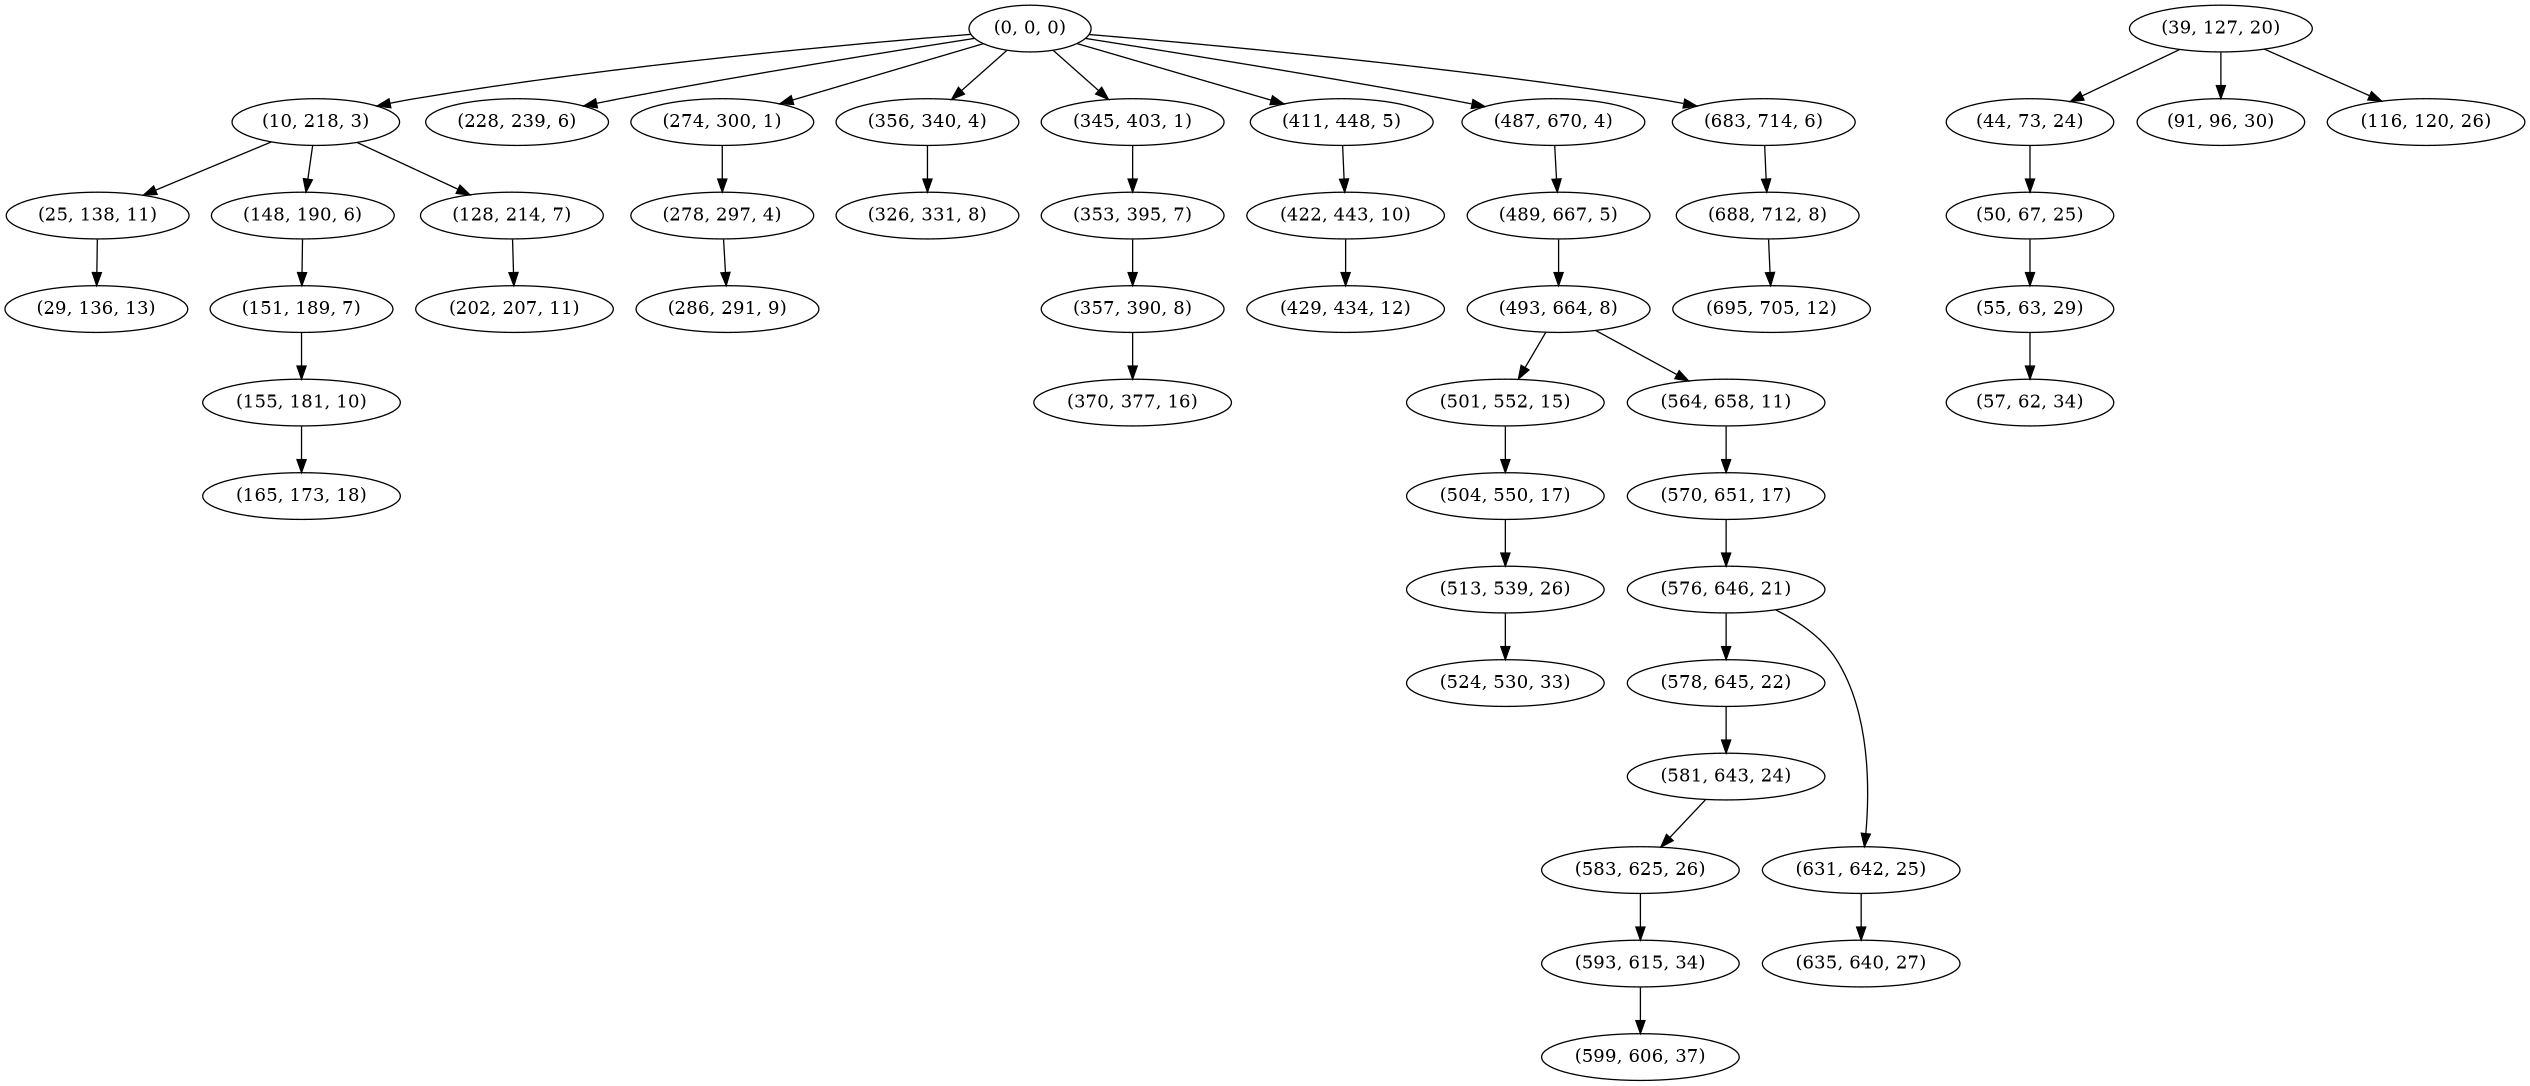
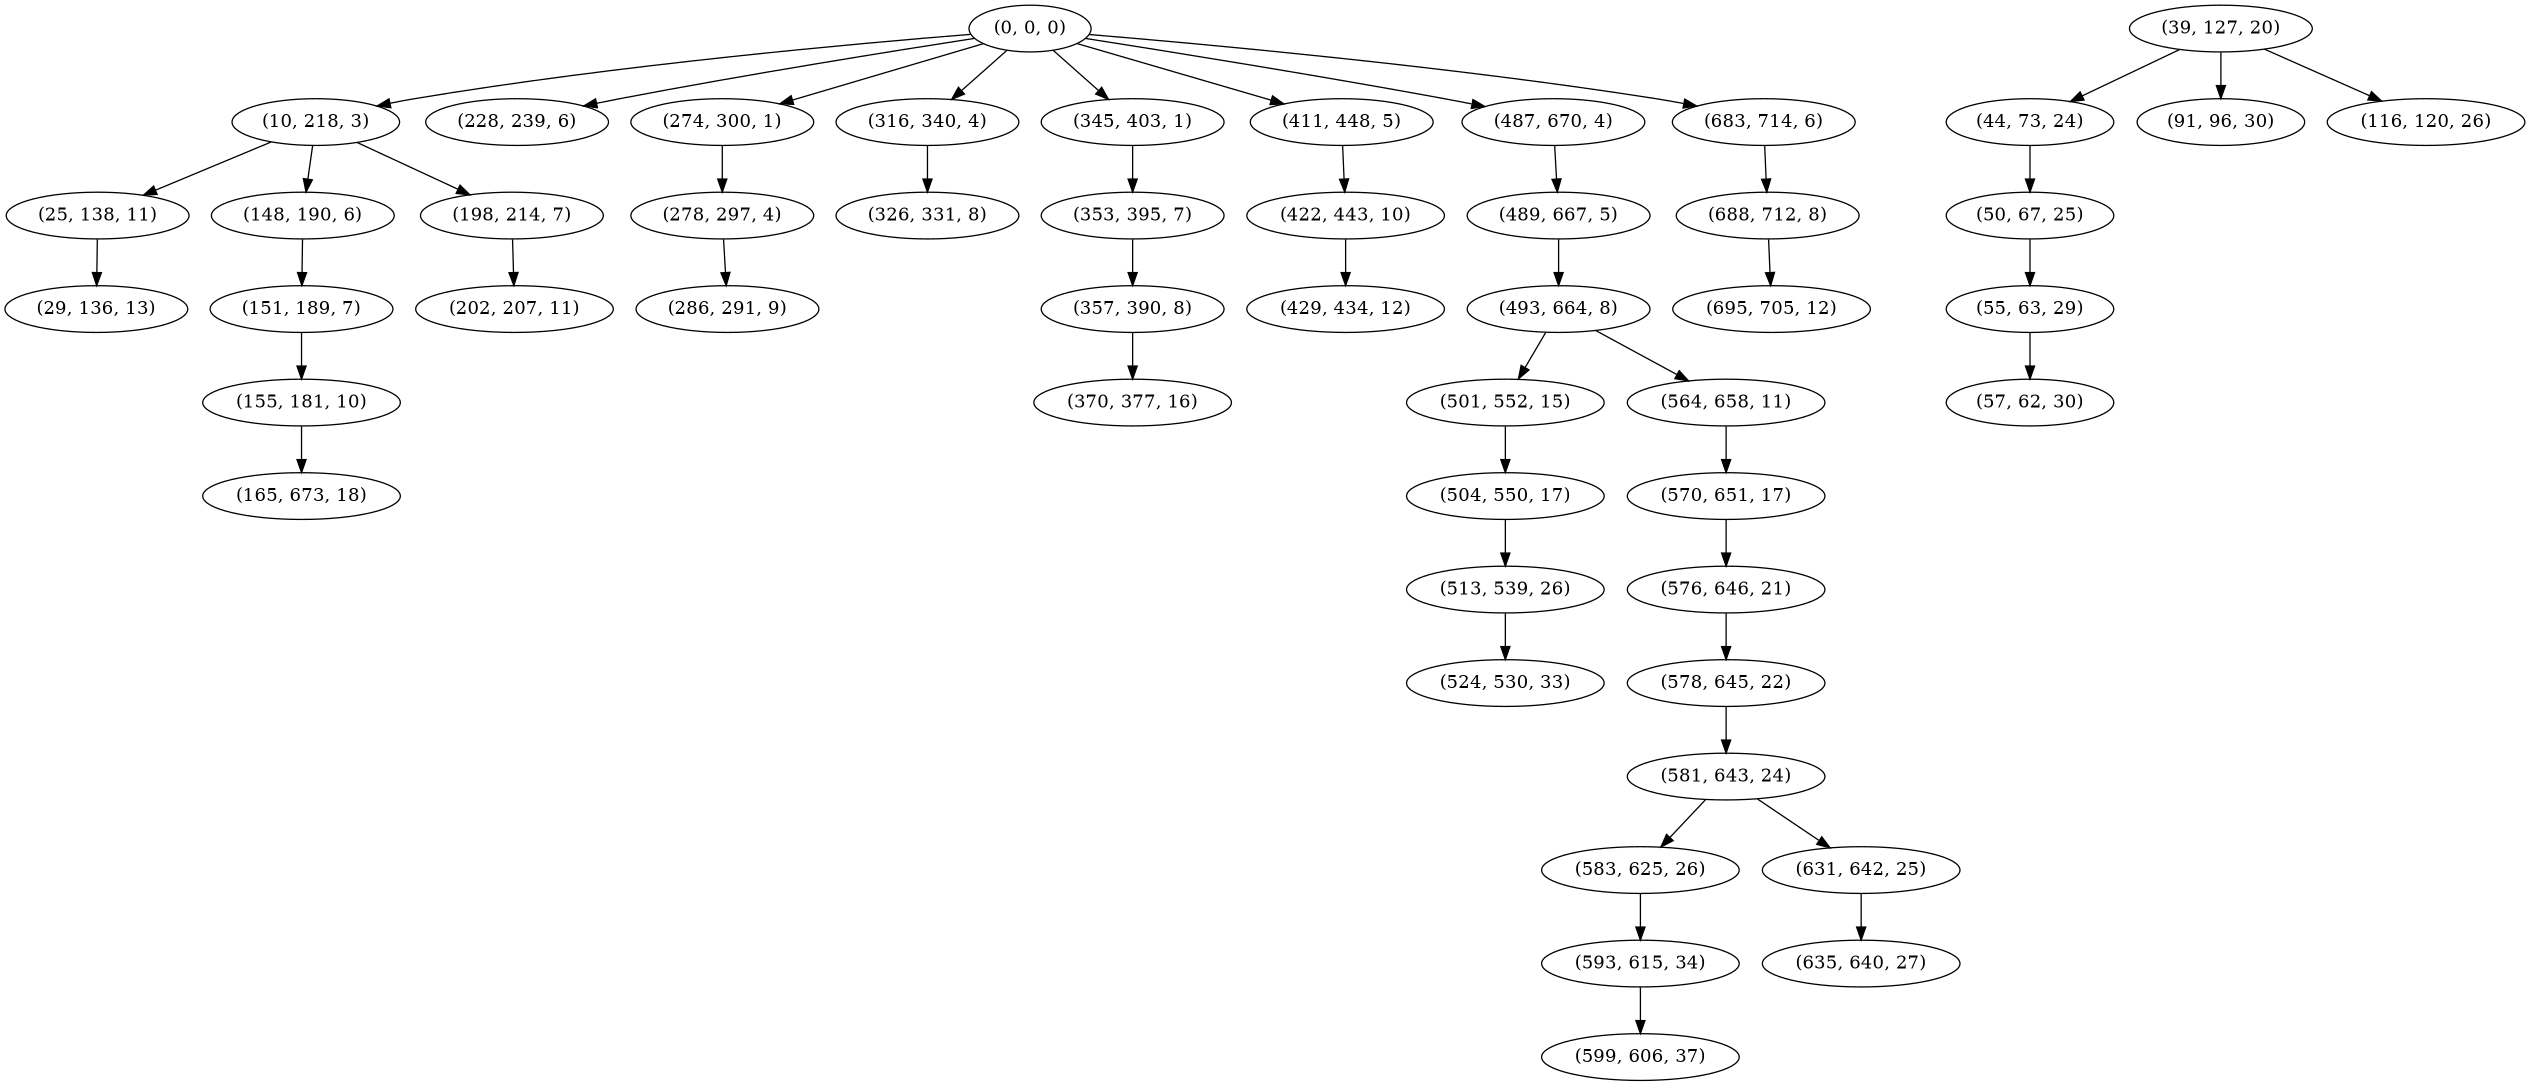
(927, 122) -> (927, 122)
(512, 216) -> (512, 216)
(2030, 403) -> (2030, 403)
(302, 496) -> (302, 496)
(1856, 705) -> (1788, 820)
